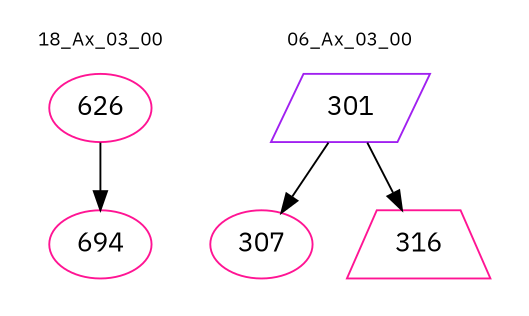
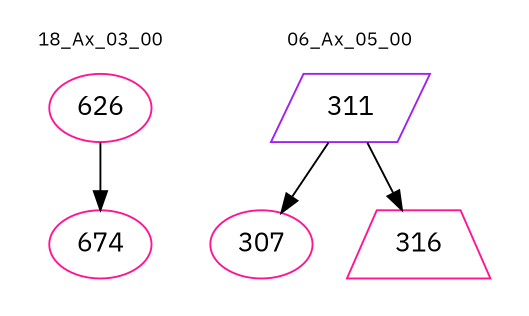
(350, 41) -> (350, 41)
(350, 108) -> (350, 108)
(100, 244) -> (100, 244)
